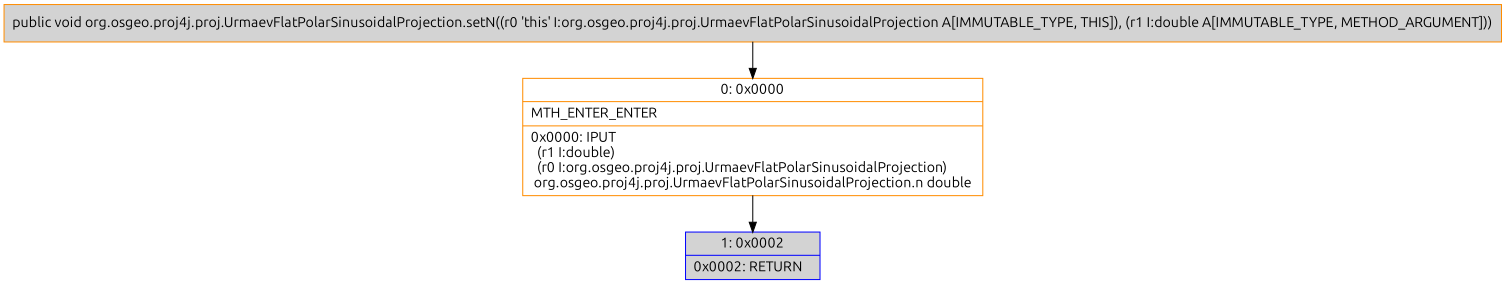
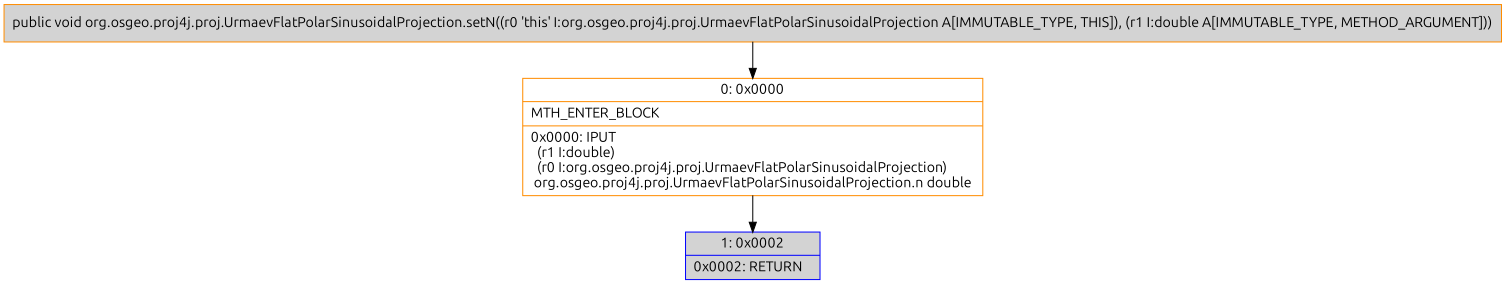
(595, 113) -> (595, 113)
